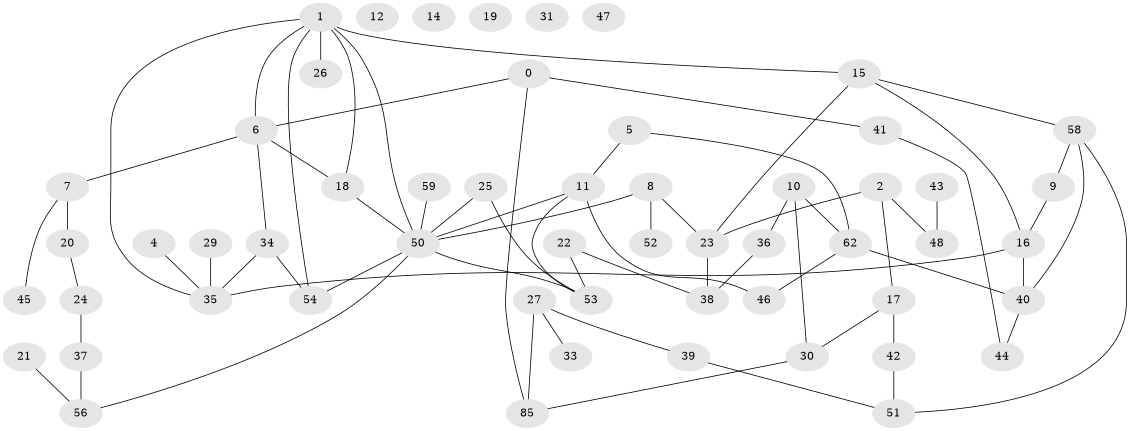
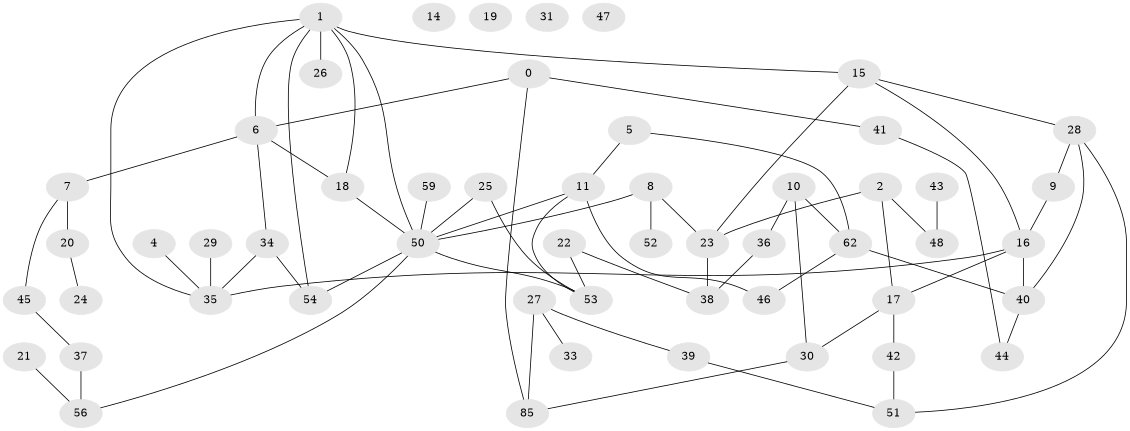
(377, 17) -> none
(1075, 130) -> (1075, 130)
none -> (959, 272)
(81, 329) -> (53, 329)
